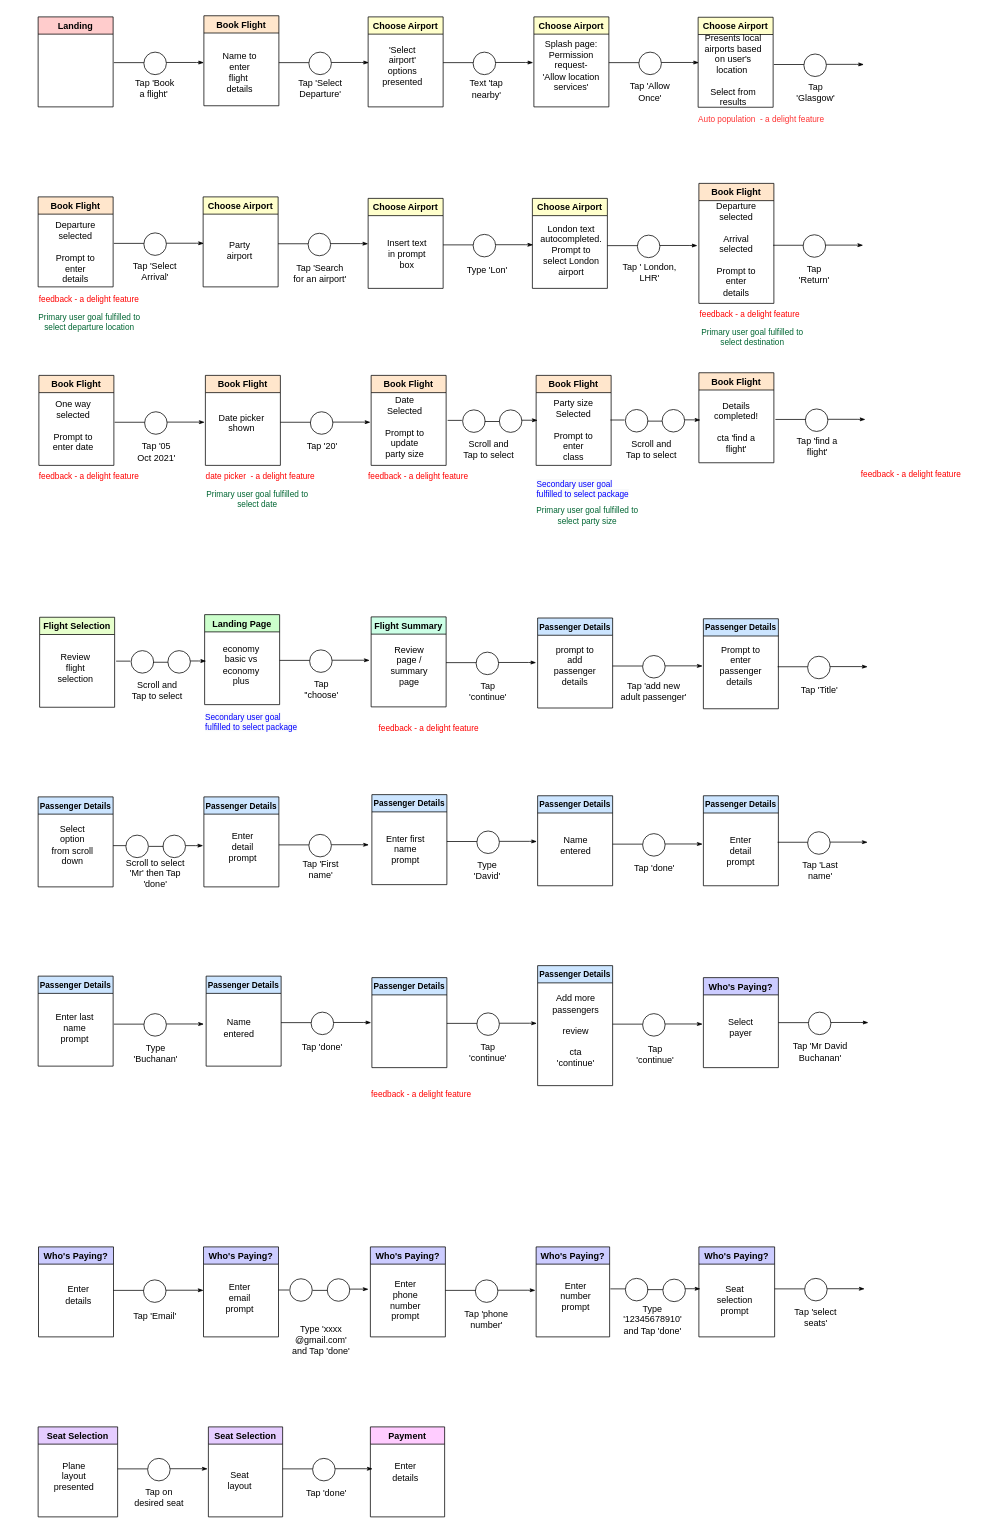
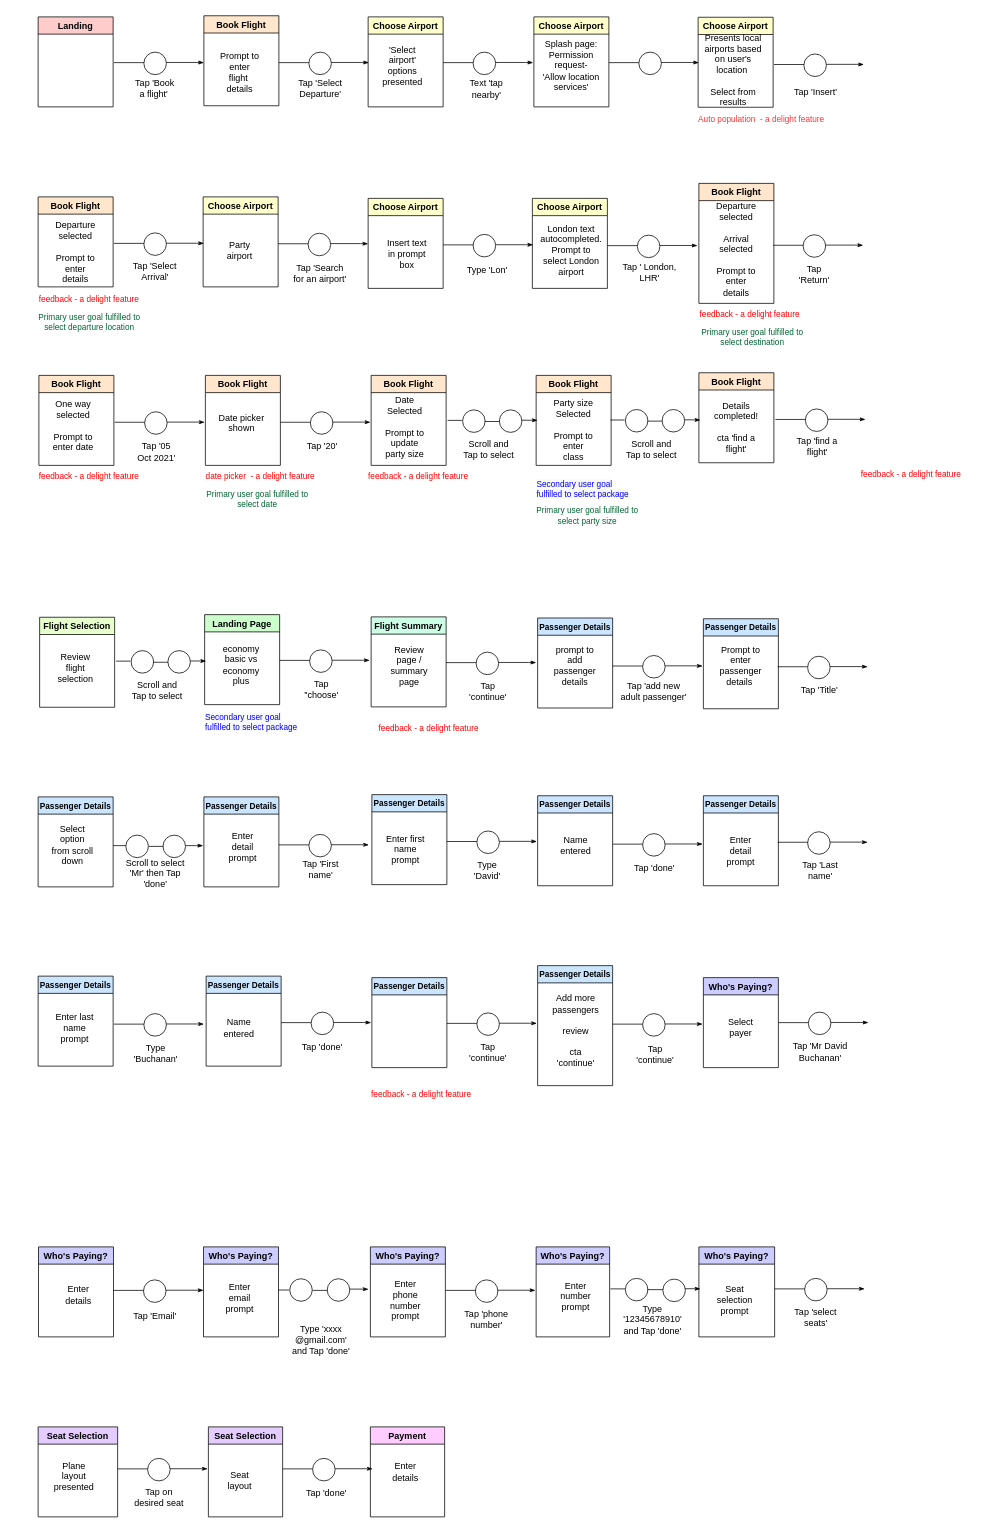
(240, 72) -> (240, 72)
(650, 92) -> none
(816, 93) -> (816, 93)
